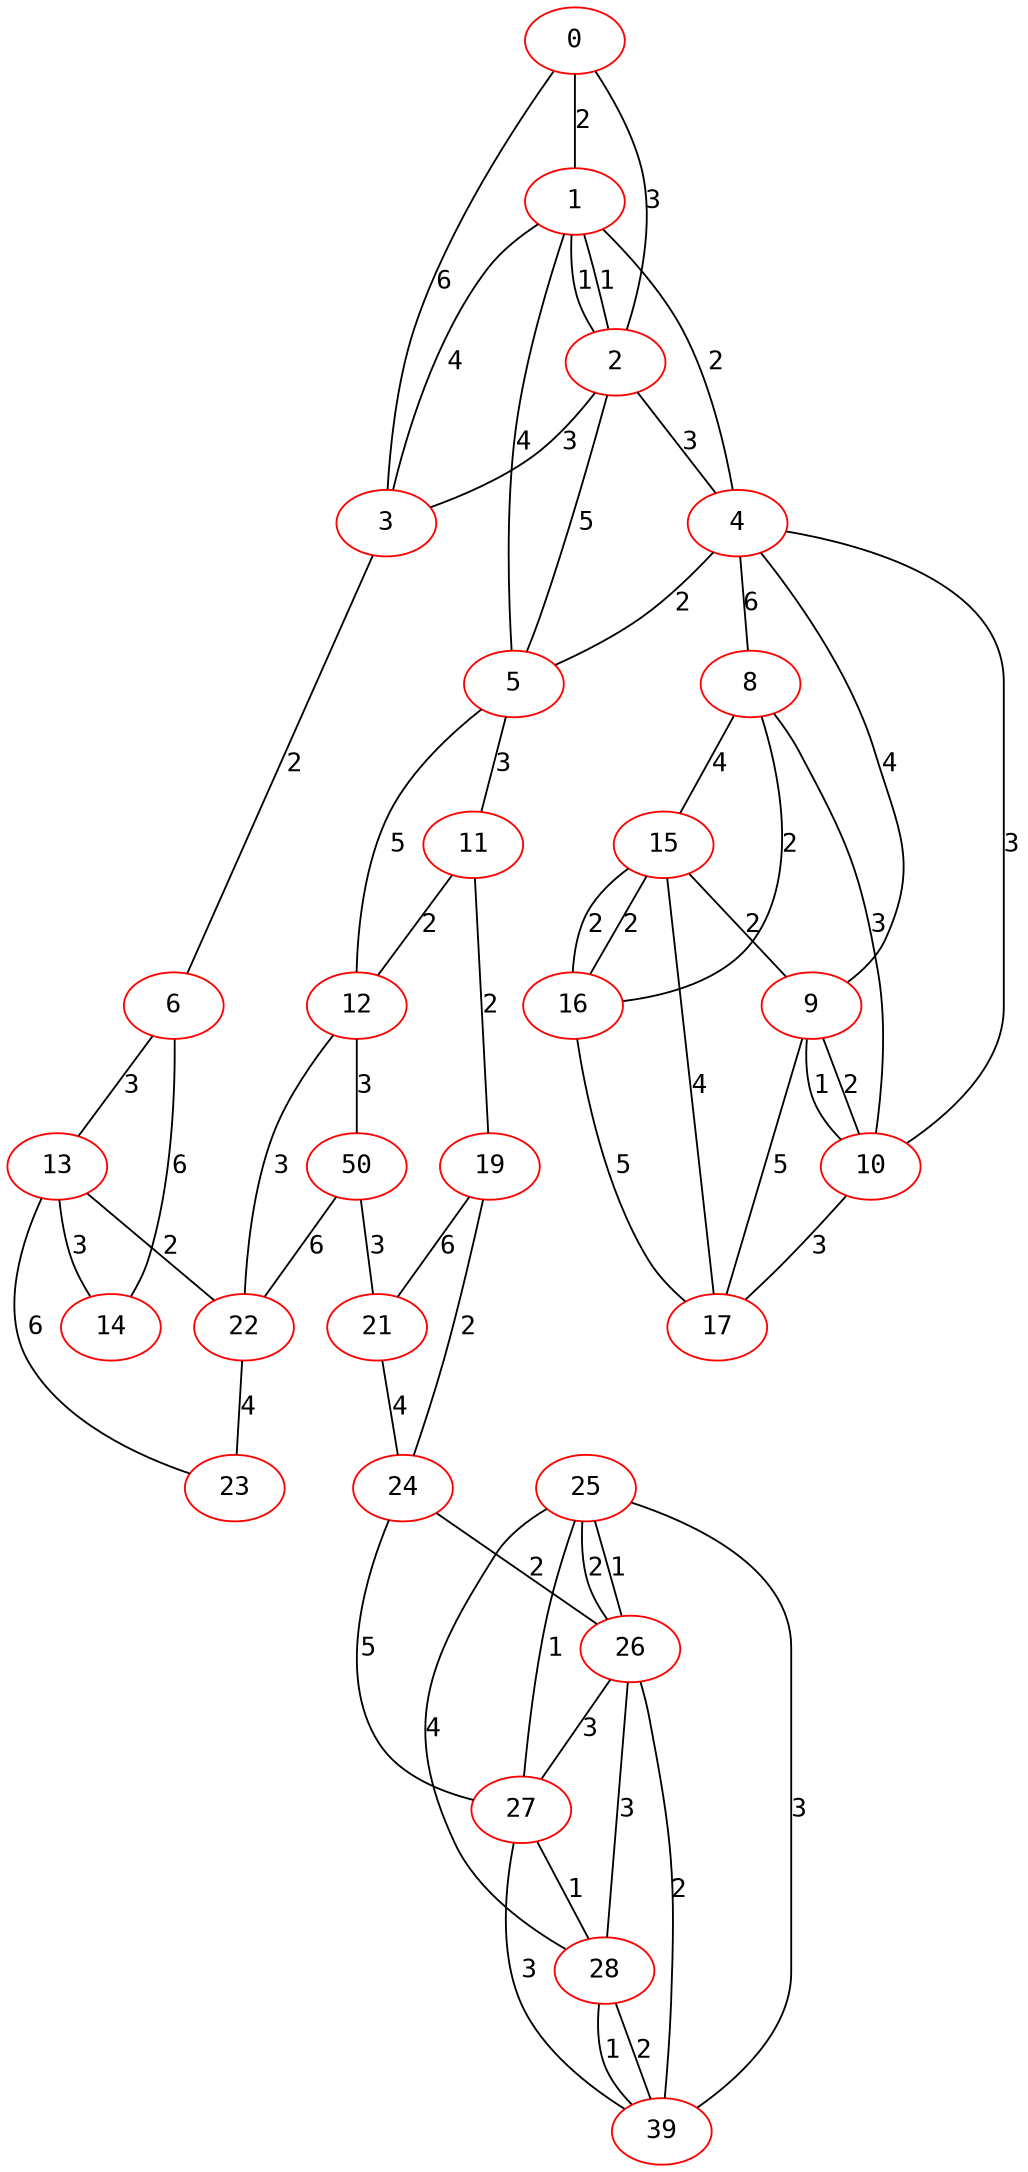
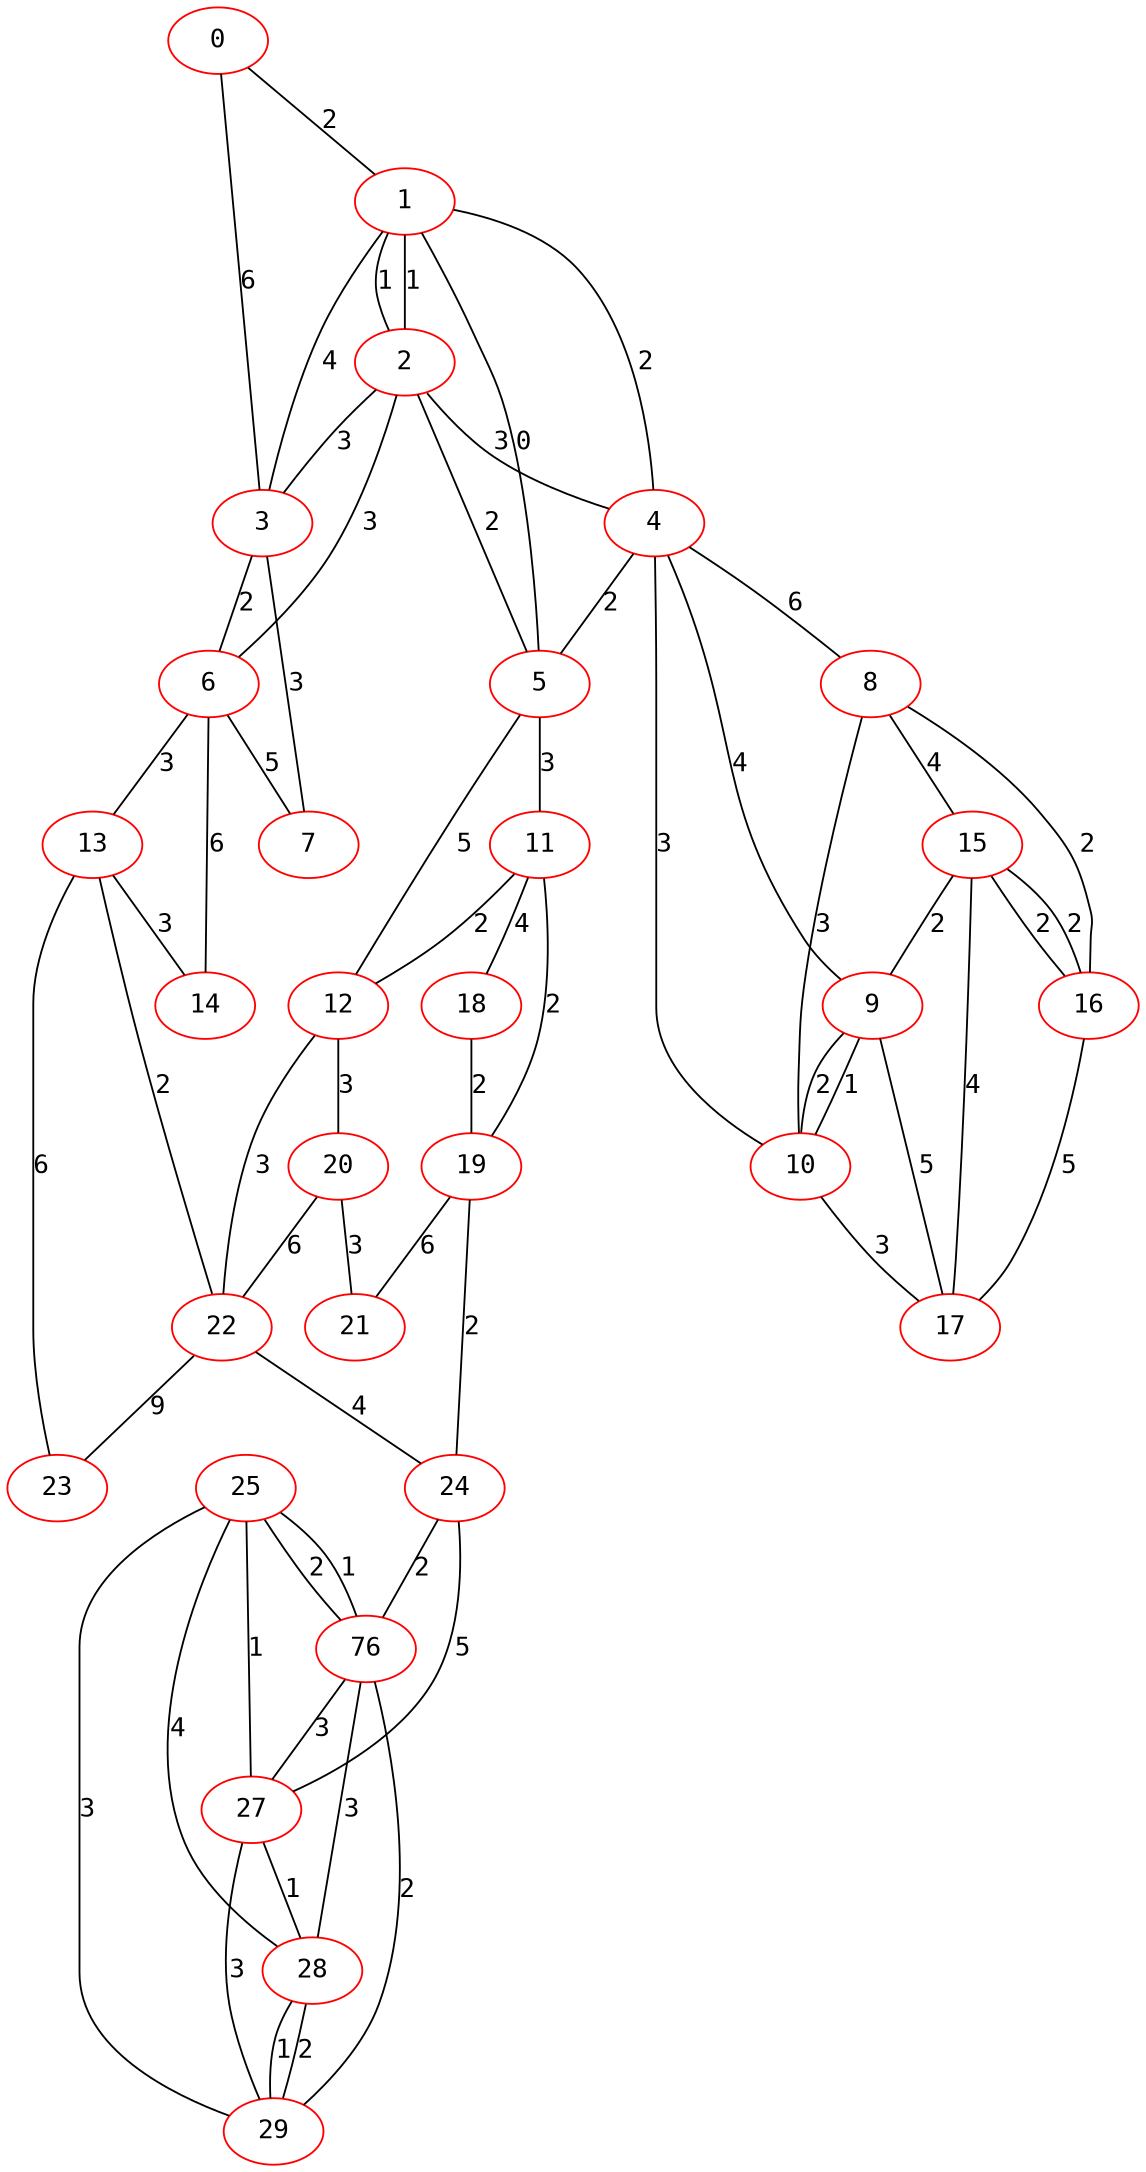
(646, 196) -> (339, 539)
(524, 443) -> (524, 443)
(587, 523) -> (493, 523)
none -> (309, 845)
none -> (471, 1006)
(357, 1166) -> (338, 1166)
(249, 1408) -> (158, 1408)
(390, 1408) -> (338, 1408)
(630, 1649) -> (366, 1649)
(662, 2131) -> (274, 2131)
